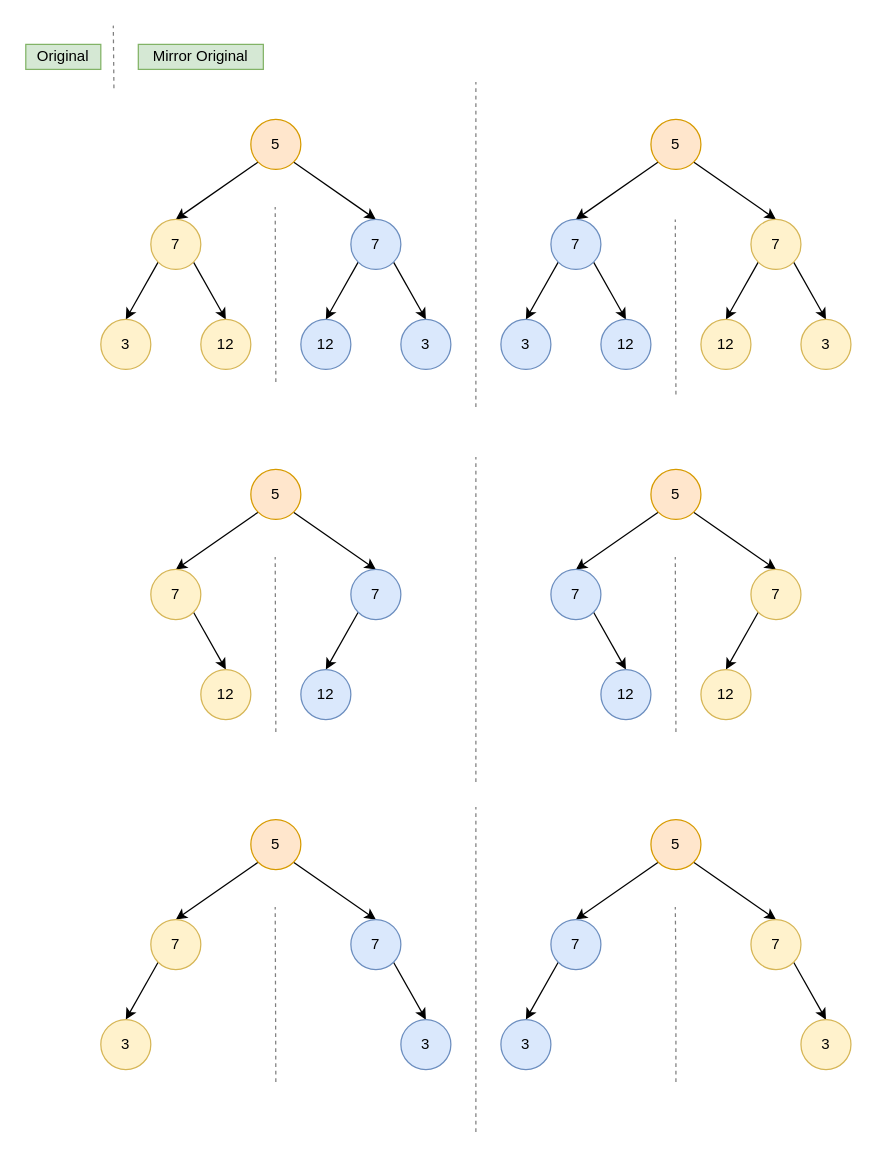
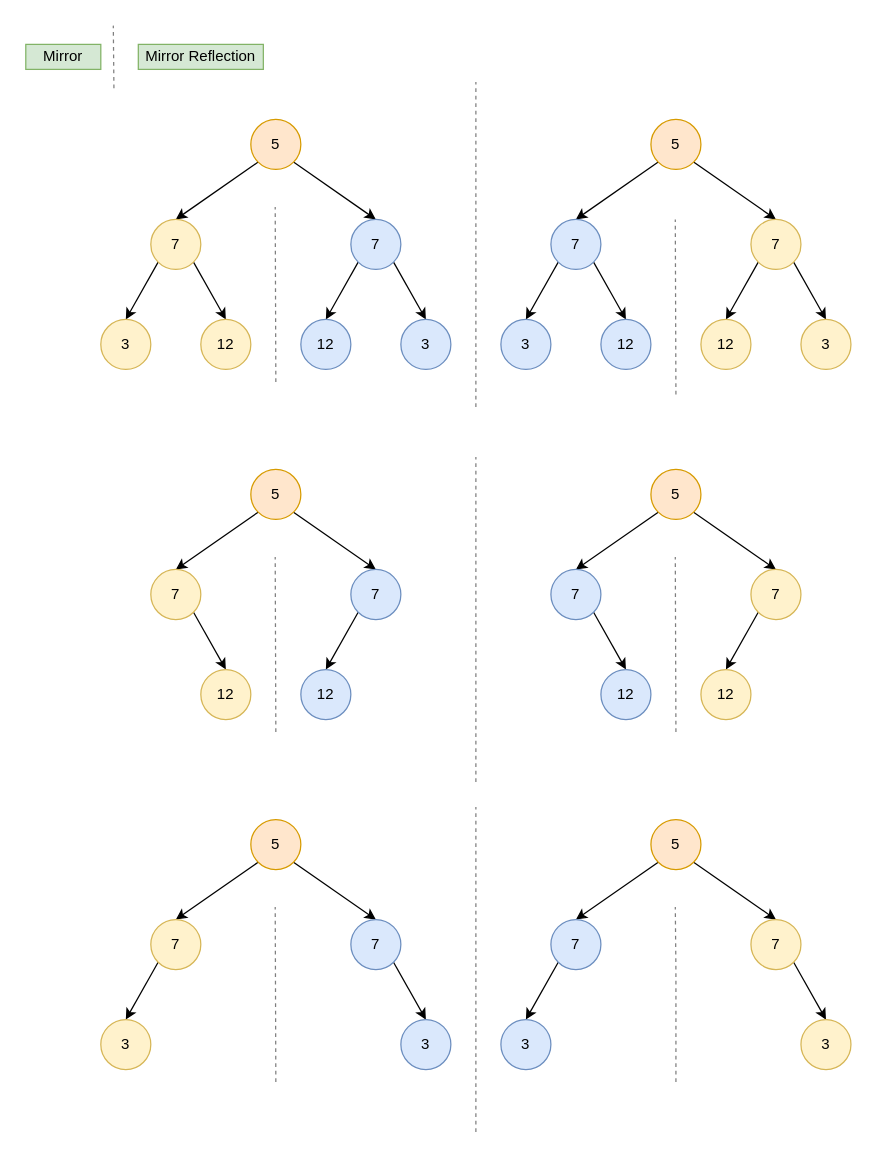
(63, 57) -> (63, 57)
(201, 57) -> (201, 57)
